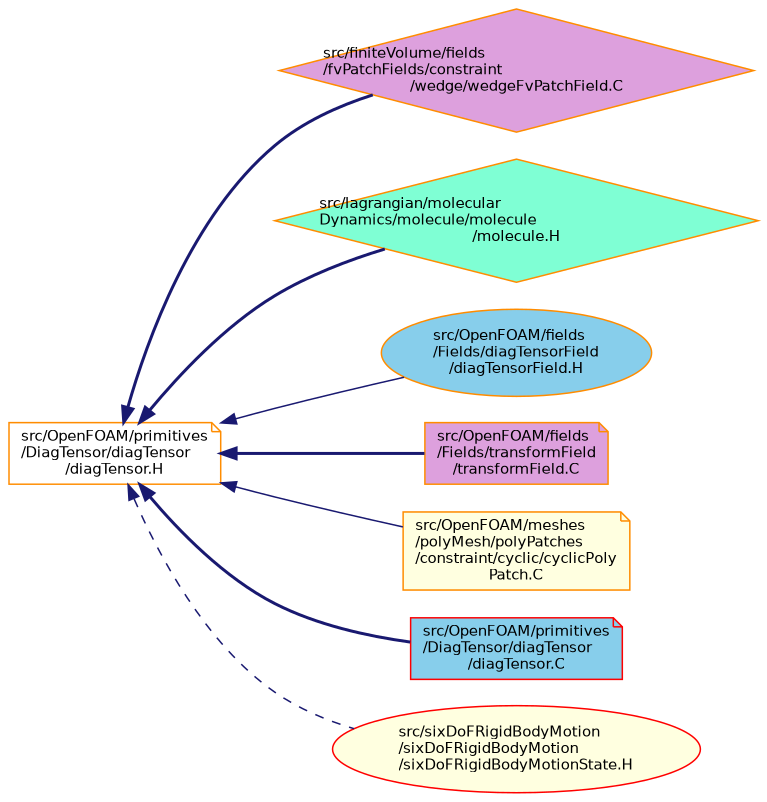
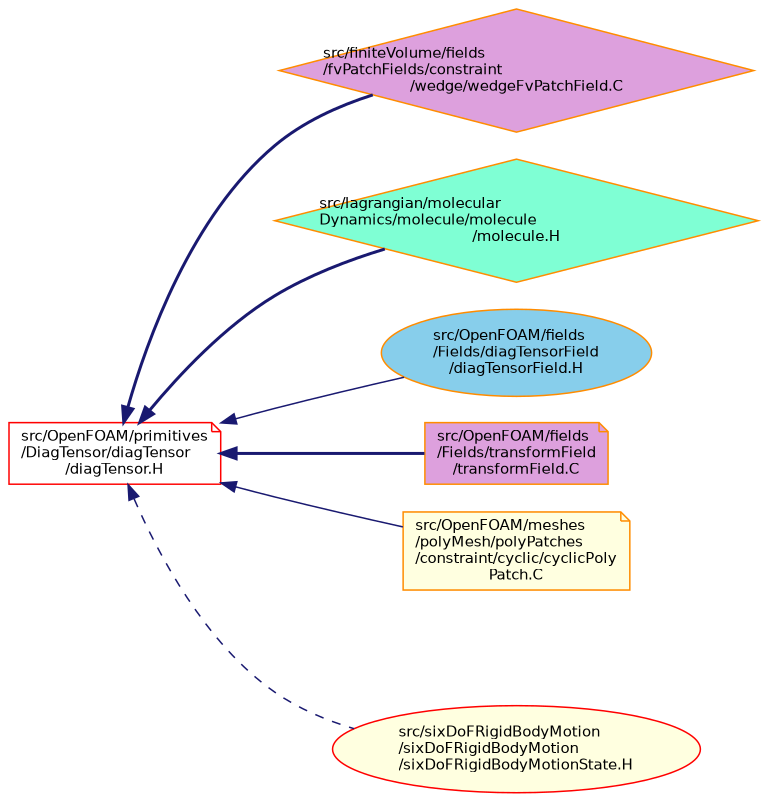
(115, 453) -> (115, 453)
(516, 649) -> none
